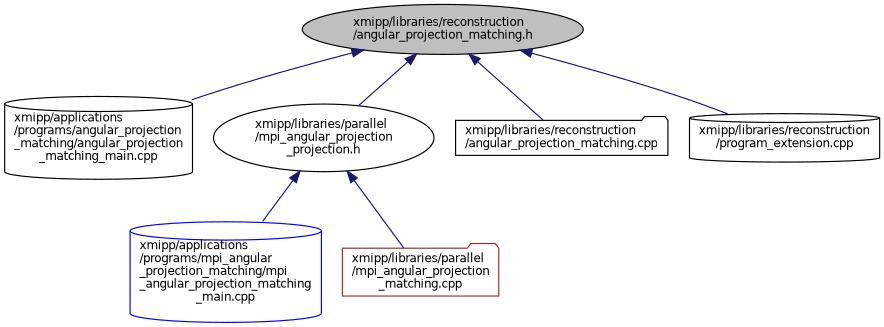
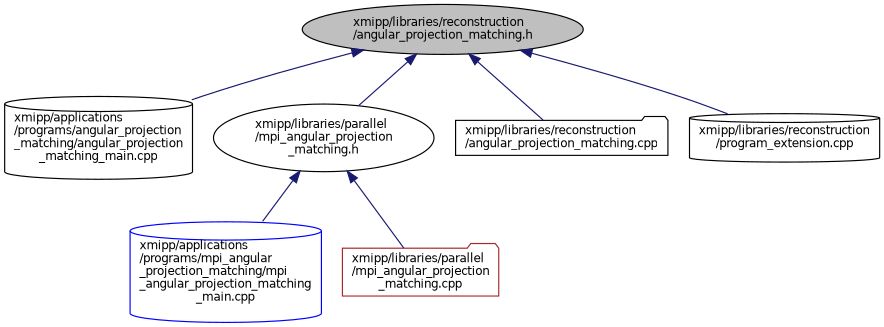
(324, 138) -> (324, 138)
